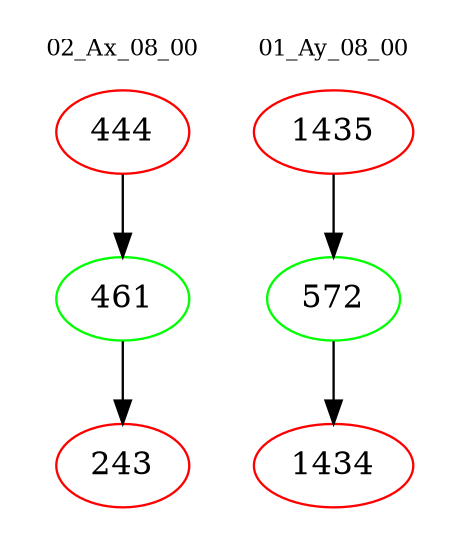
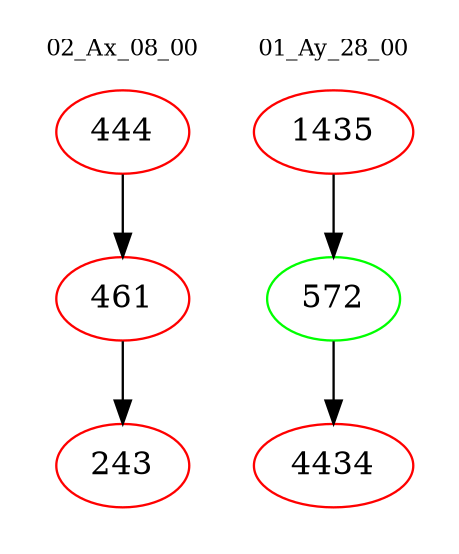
(334, 50) -> (334, 50)
(123, 299) -> (123, 299)
(334, 466) -> (334, 466)
